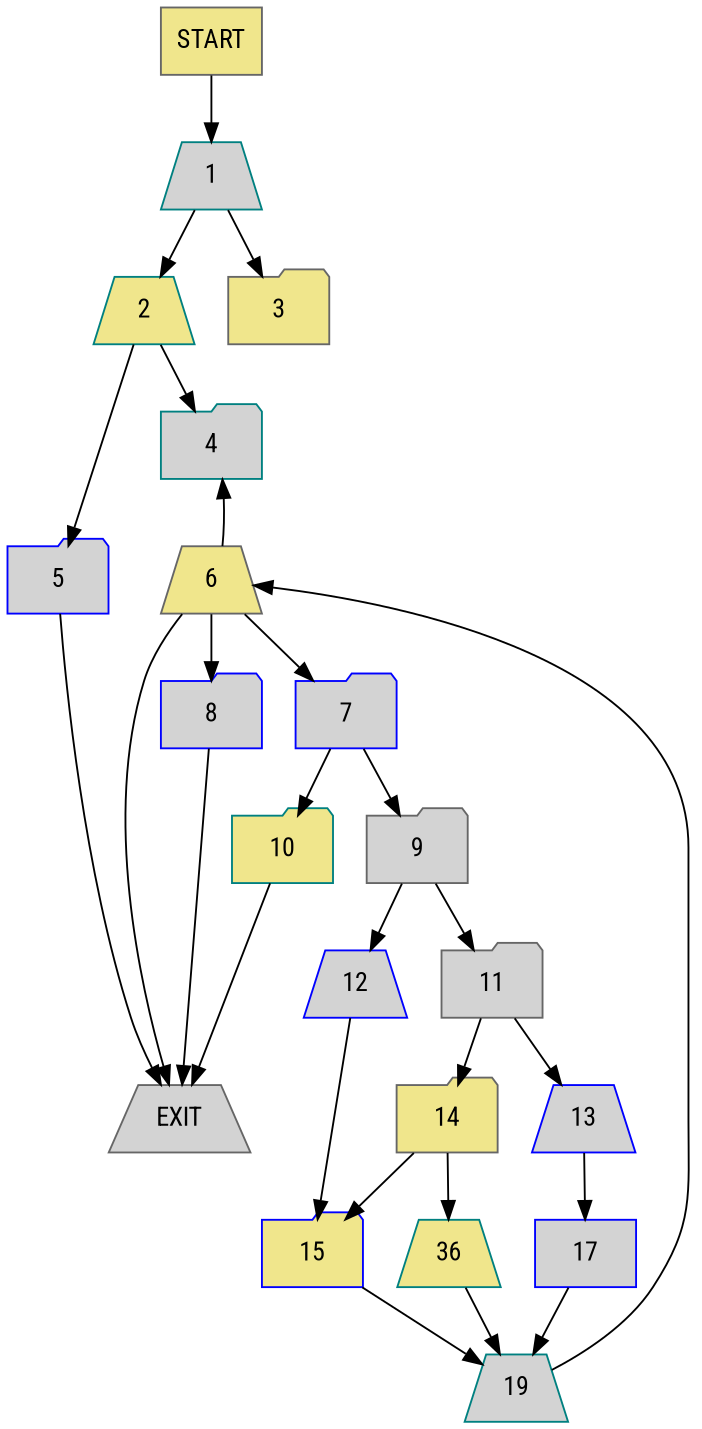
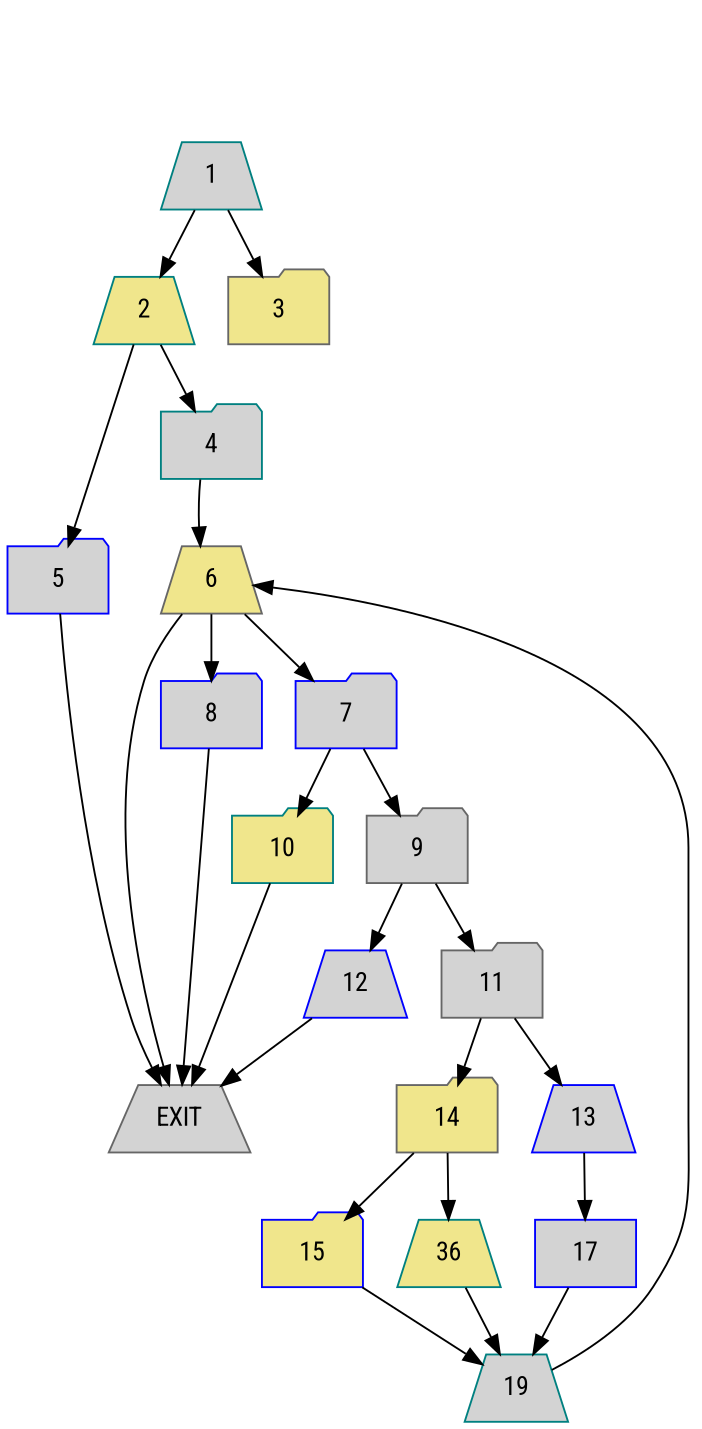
(211, 41) -> none
(224, 522) -> (199, 503)
(336, 1109) -> (274, 1046)
